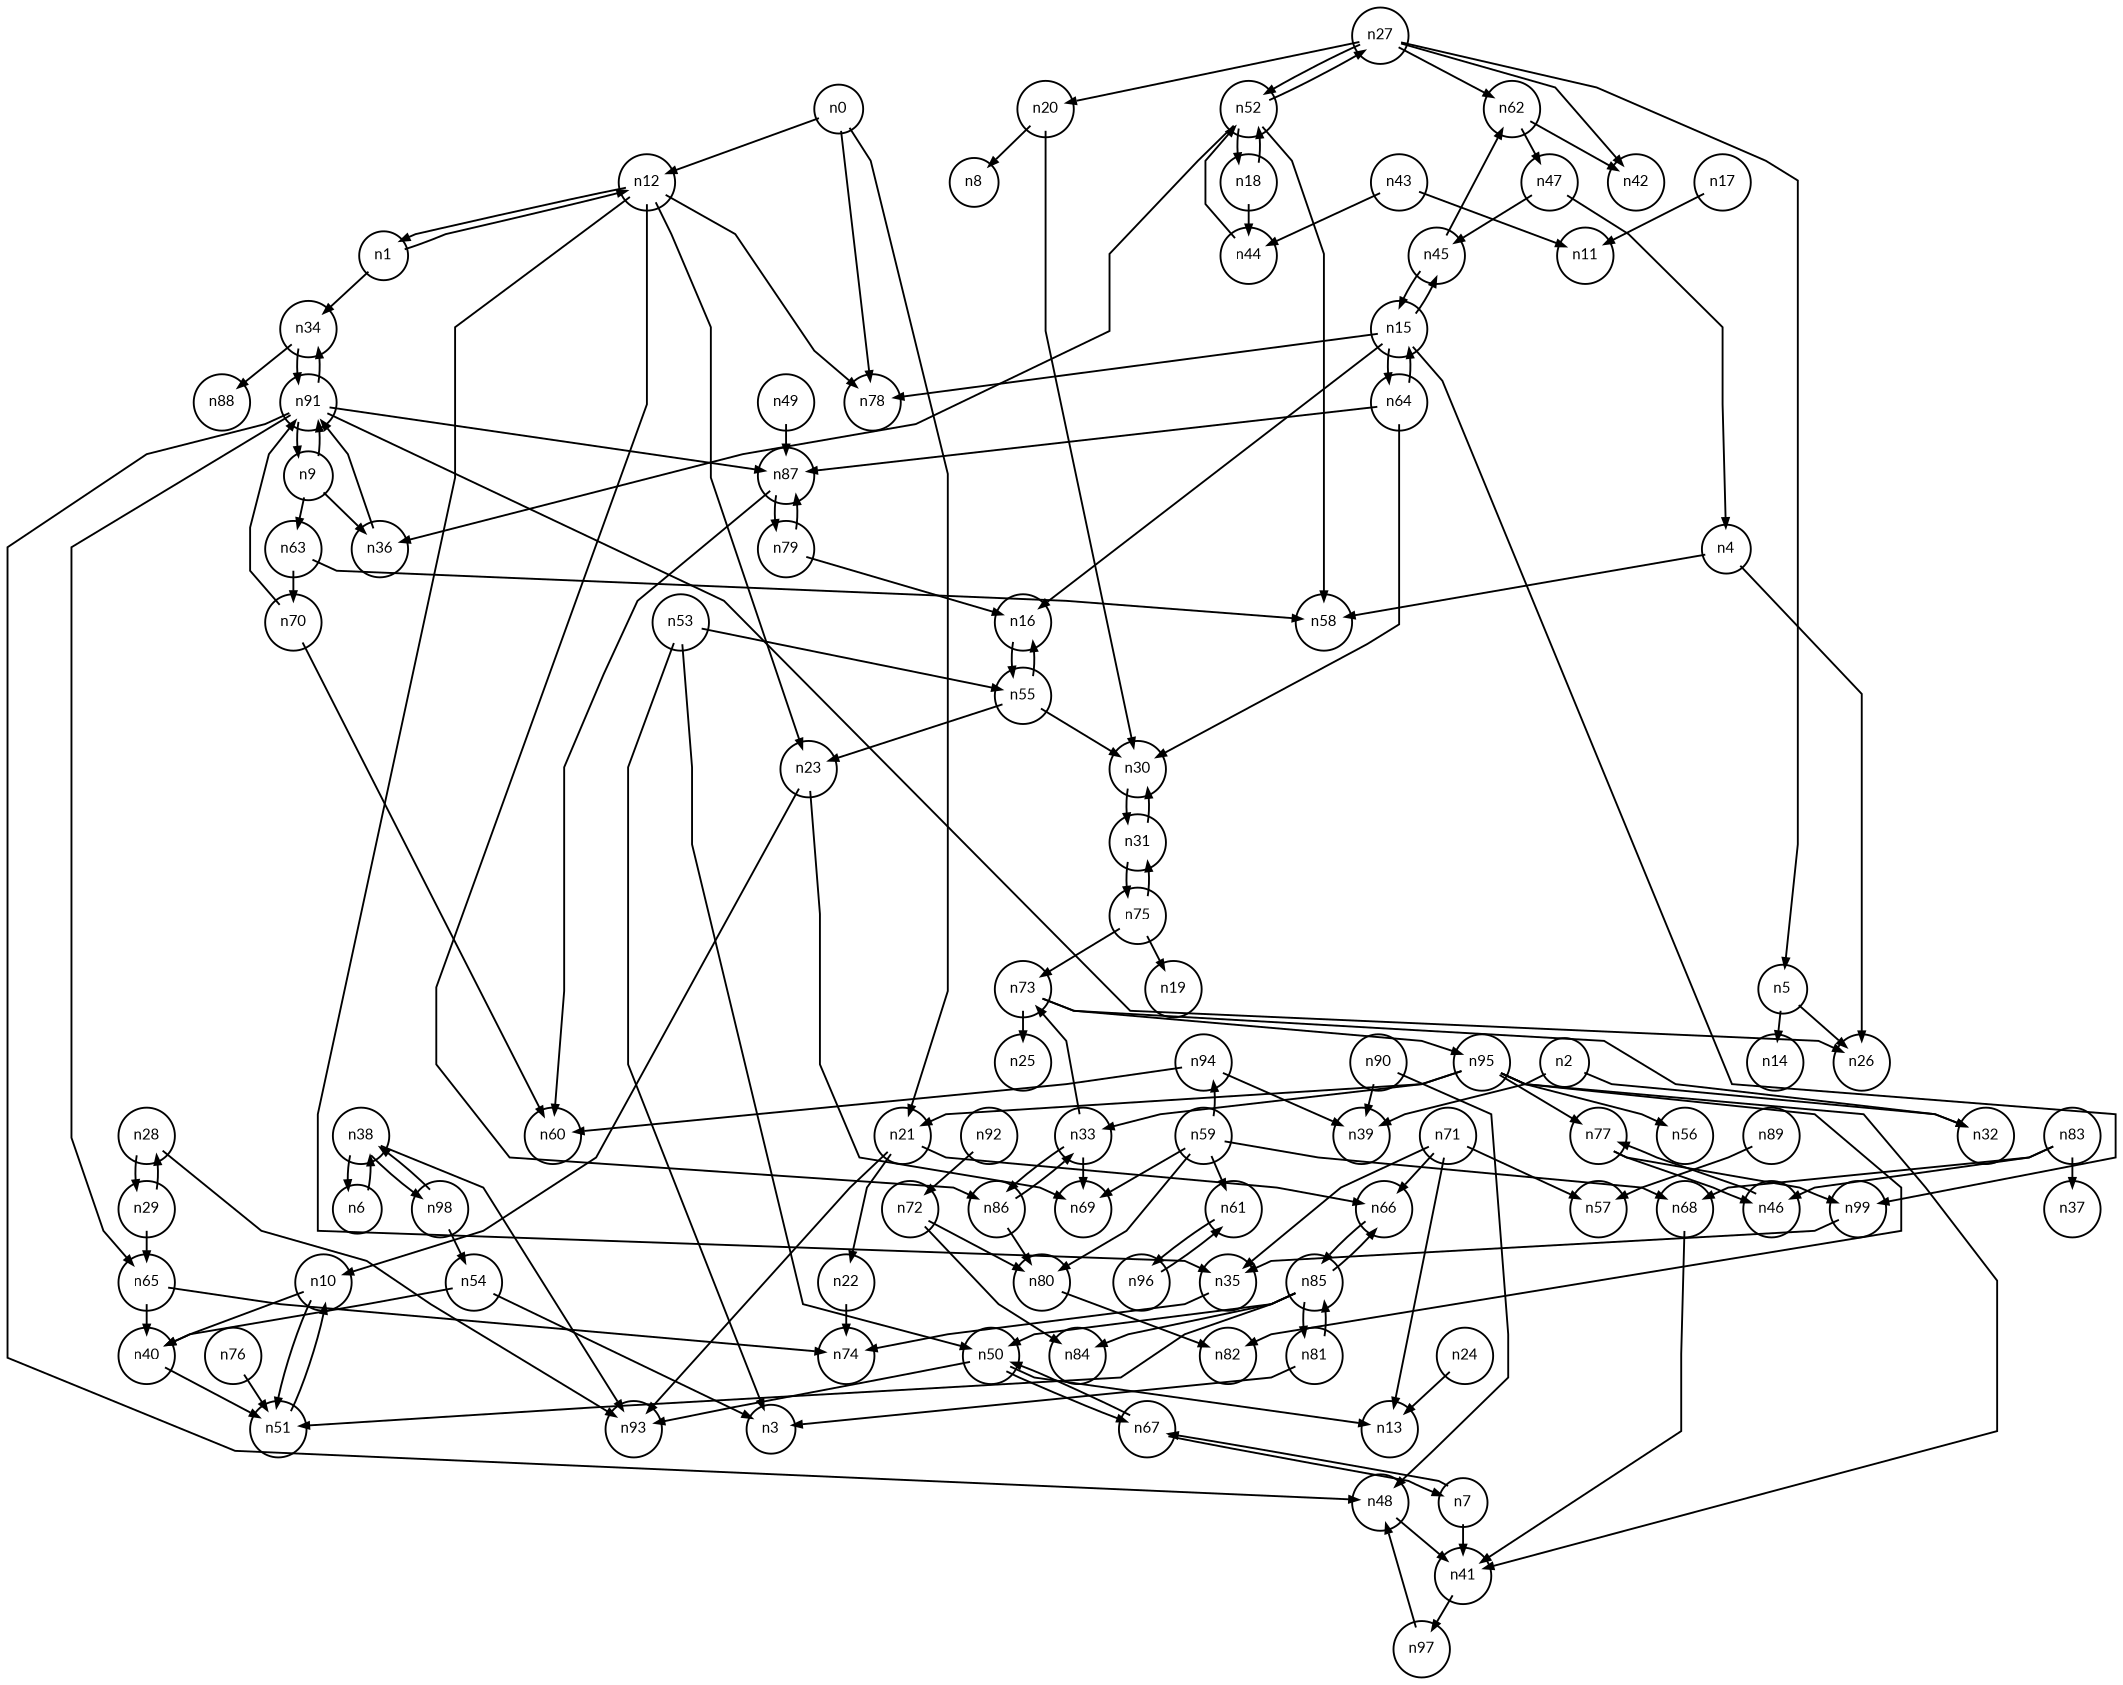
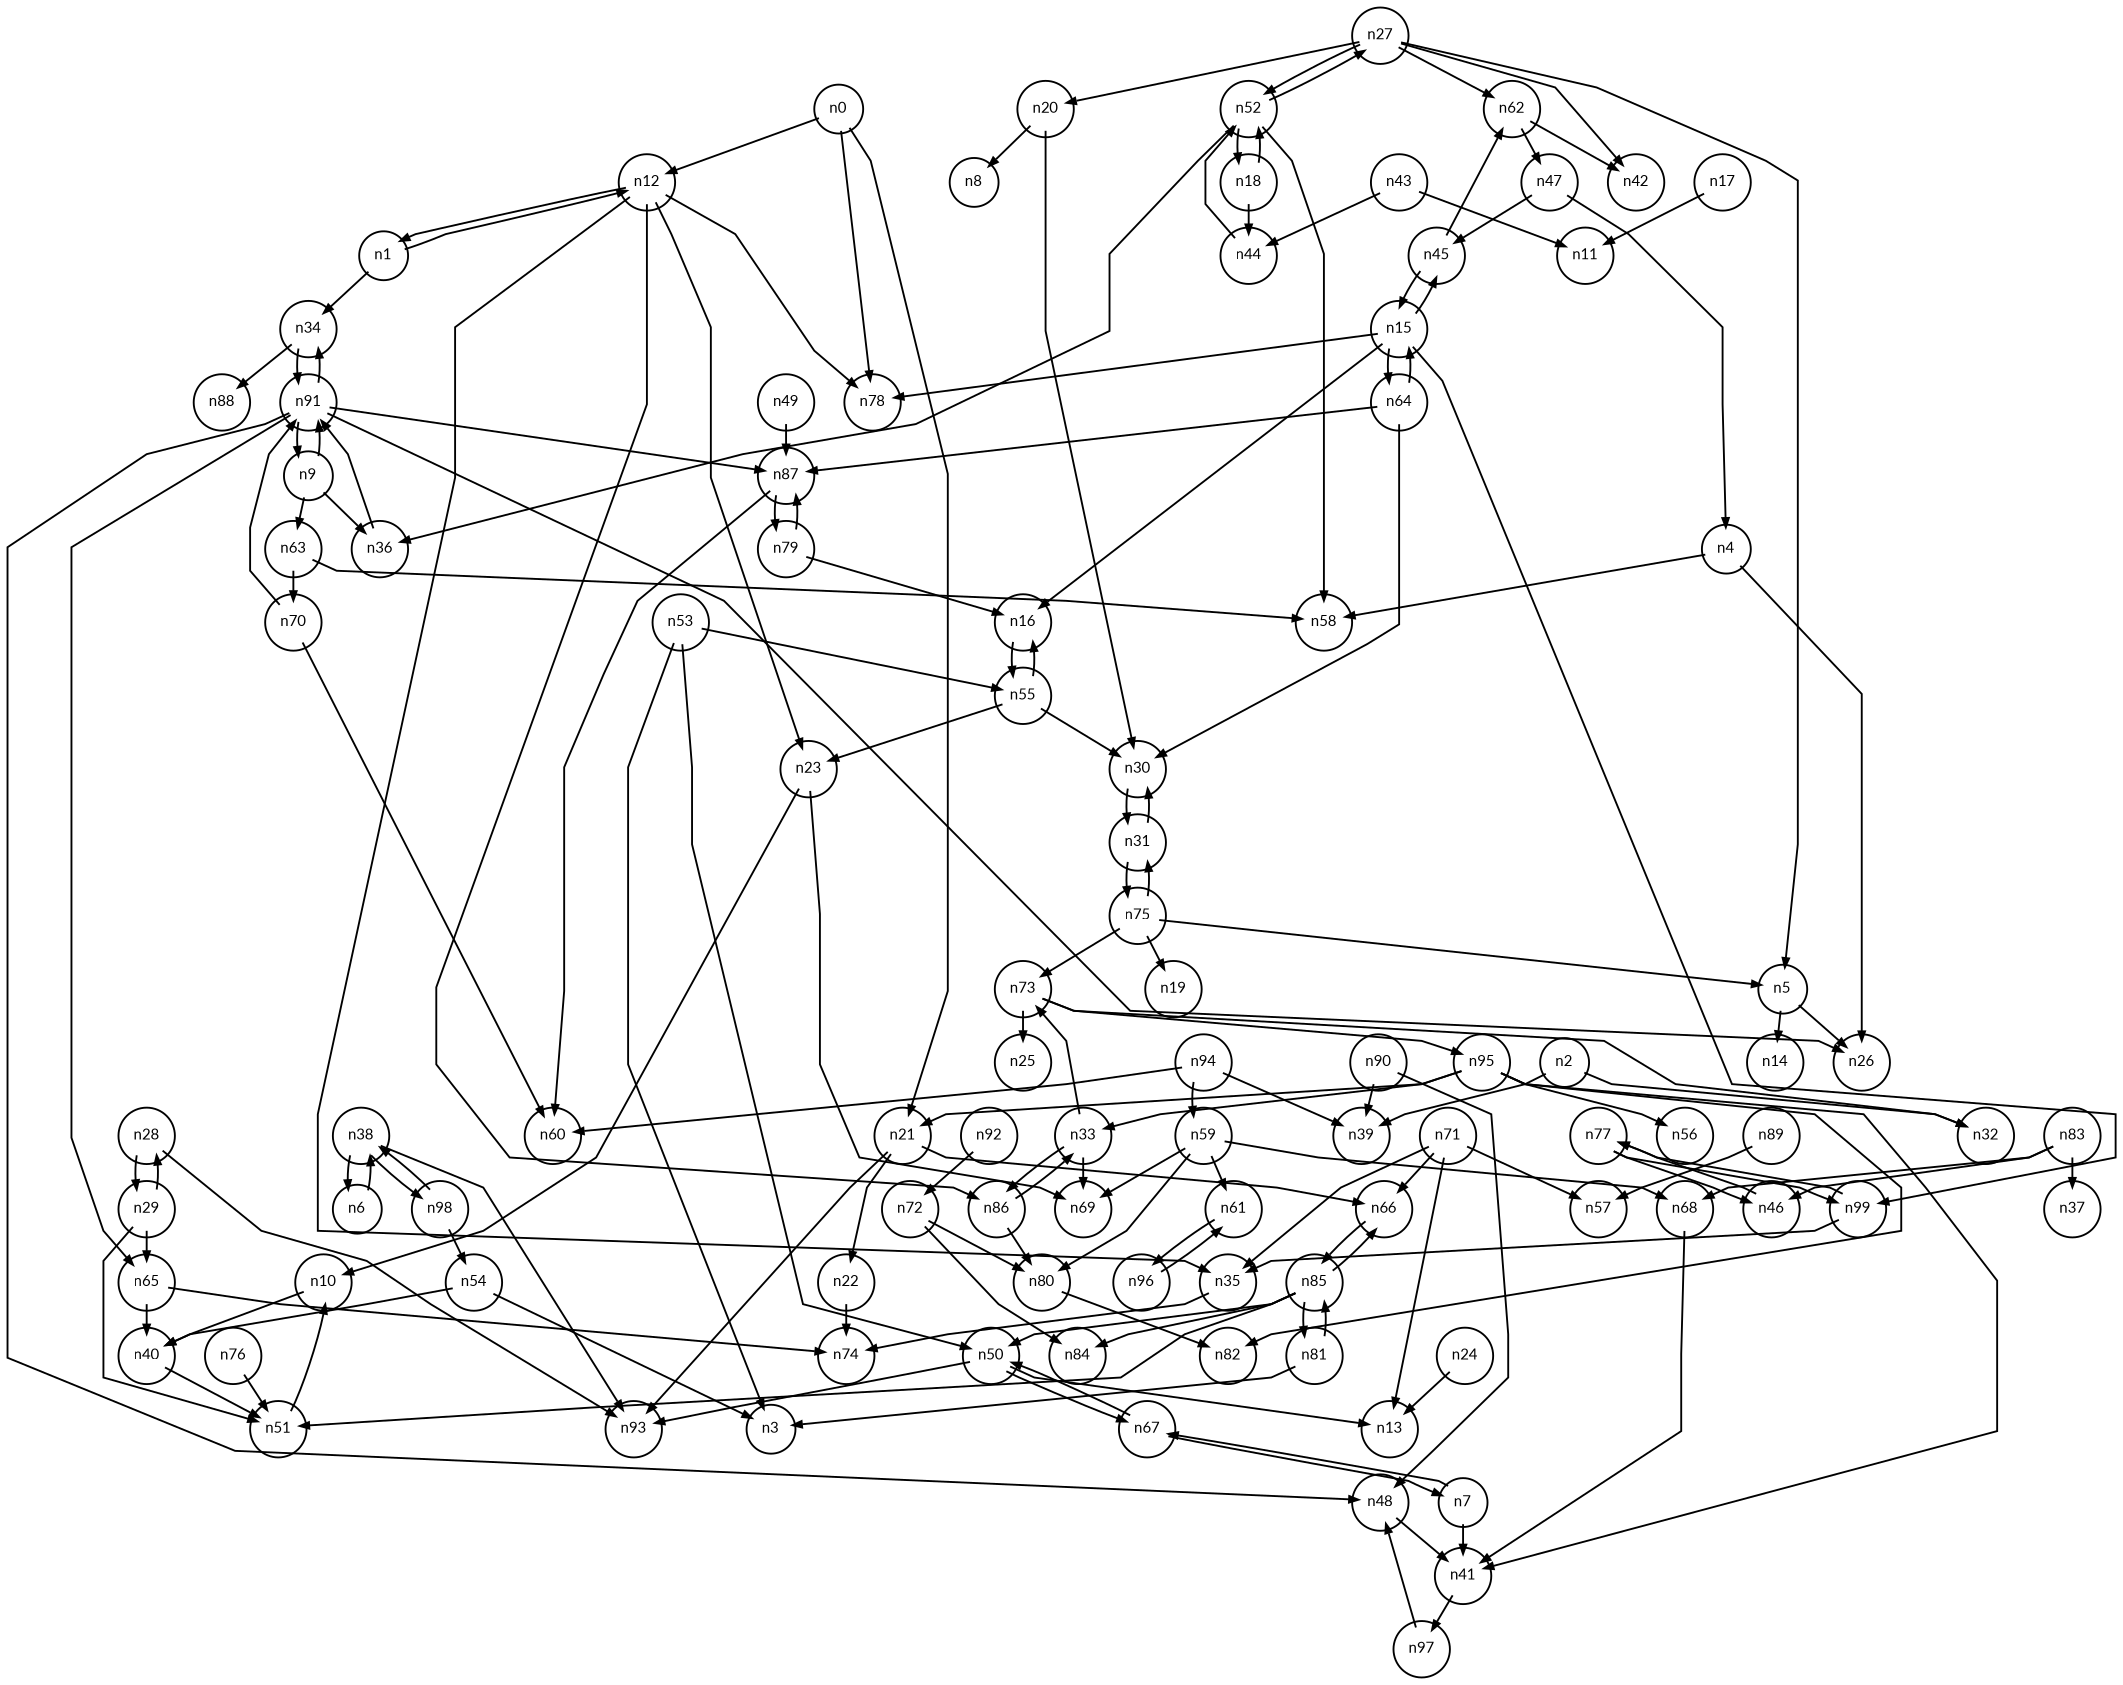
none -> (1456, 952)
(1543, 1101) -> (1735, 1171)
(1215, 1104) -> (1192, 1094)
(292, 1348) -> (103, 1372)
